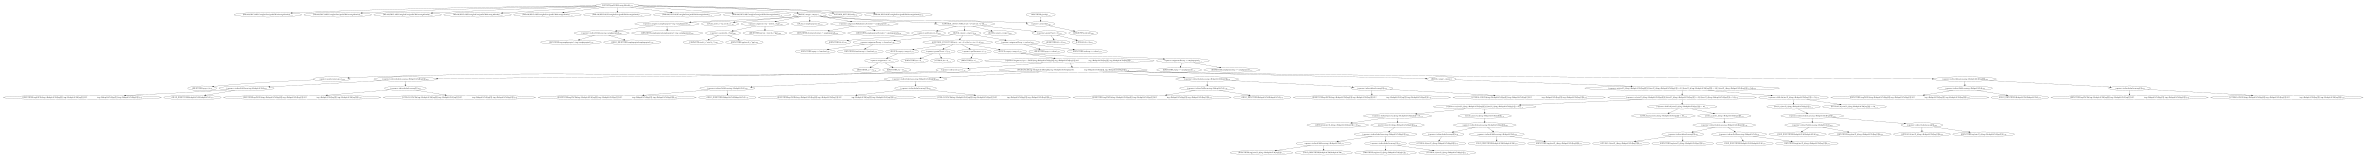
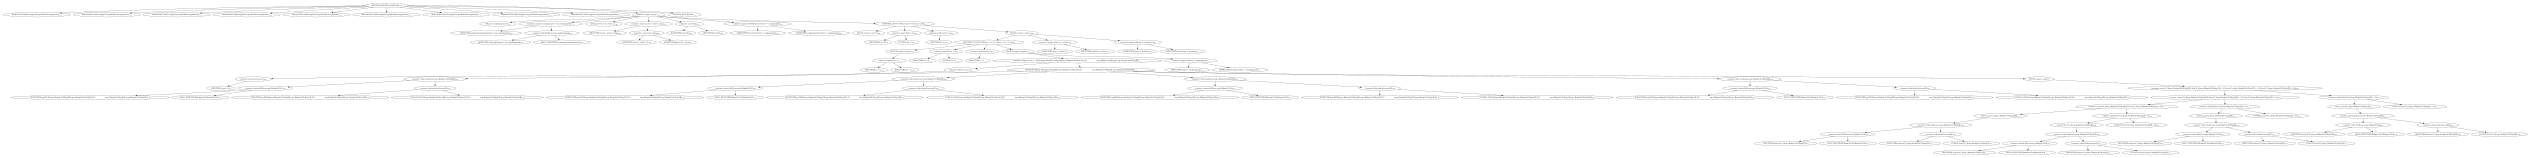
(1041, 19) -> (700, 28)
none -> (1910, 143)
